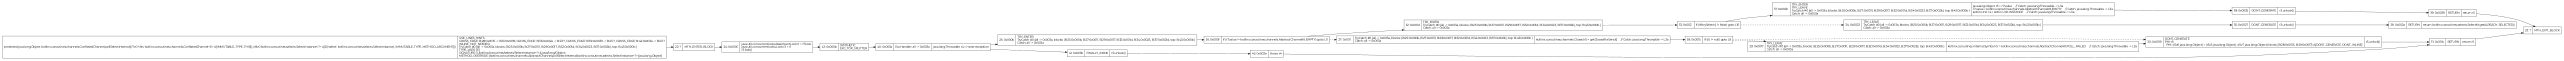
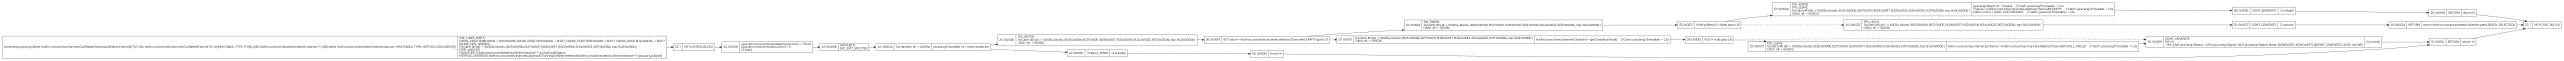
none -> (2519, 25)
(854, 48) -> (854, 48)
